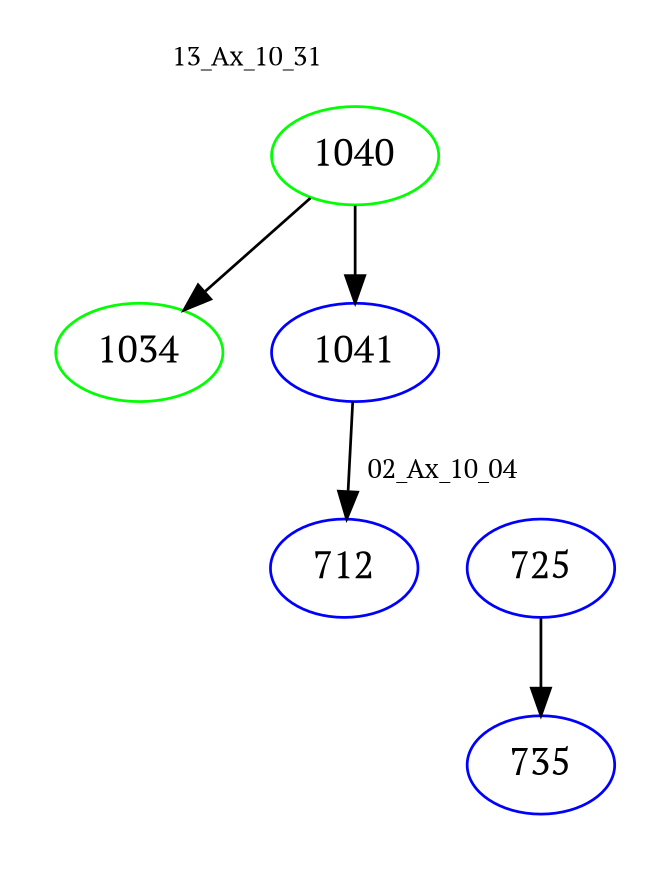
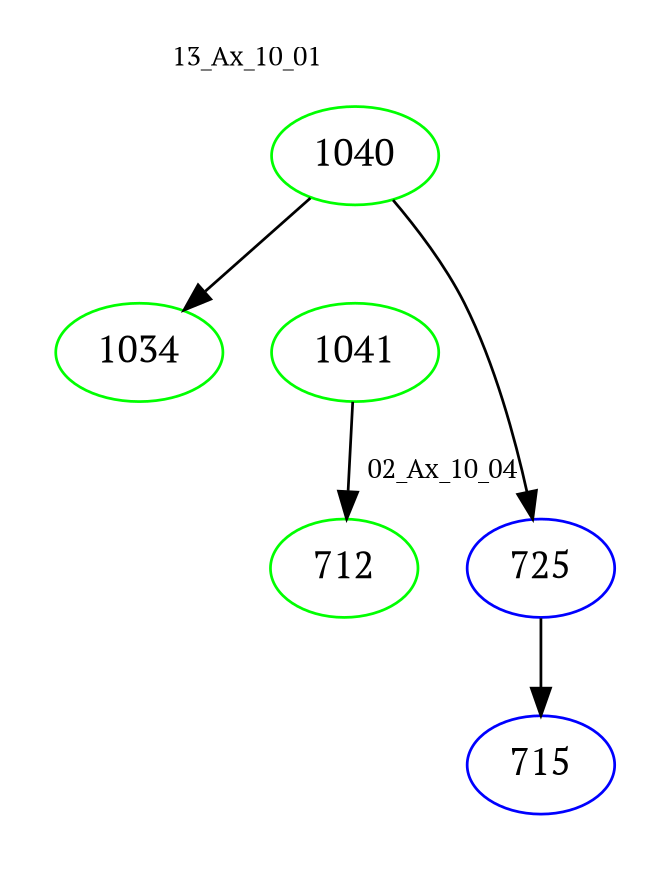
(247, 59) -> (247, 59)
(355, 241) -> (480, 337)
(355, 352) -> (355, 352)
(344, 568) -> (344, 568)
(541, 765) -> (541, 765)
